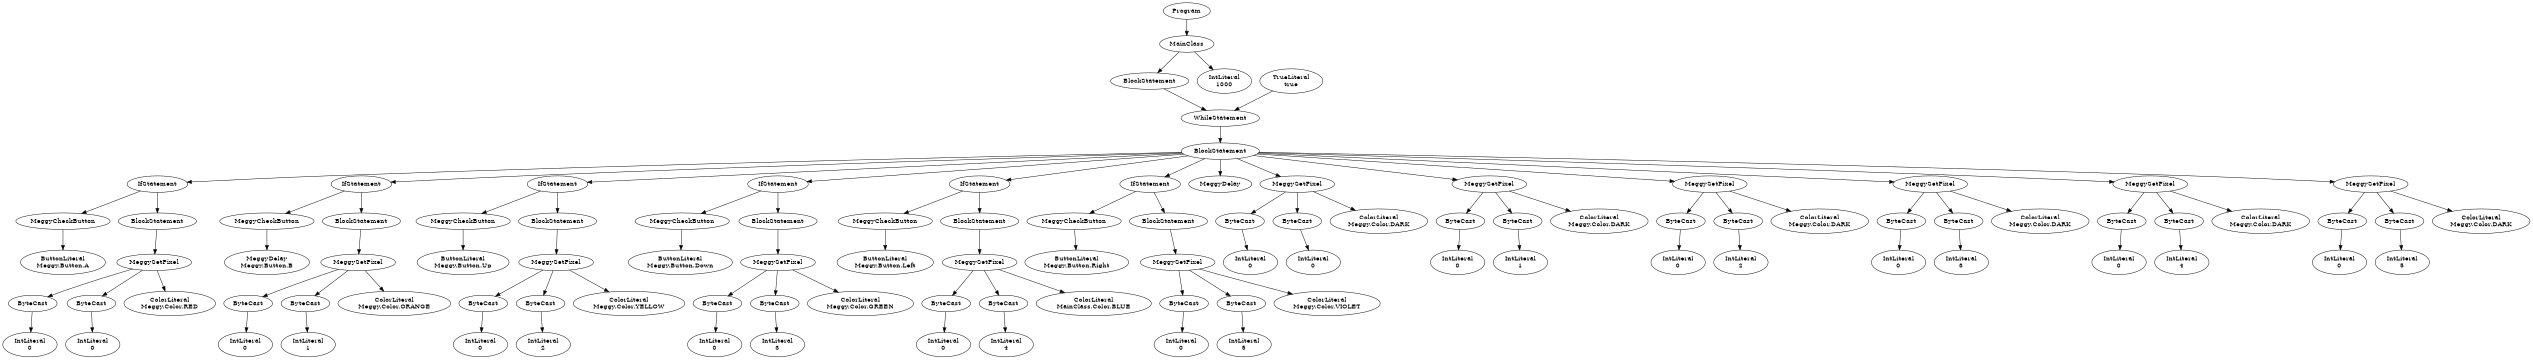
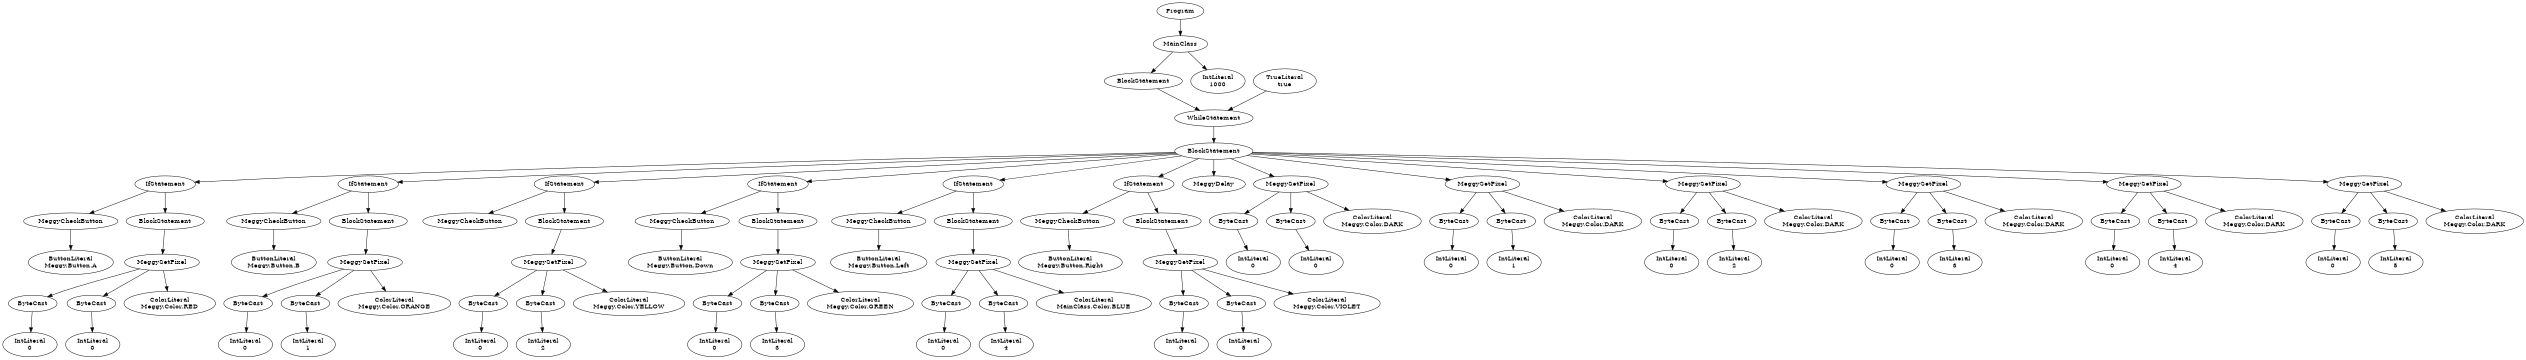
(267, 262) -> (274, 262)
(463, 262) -> none
